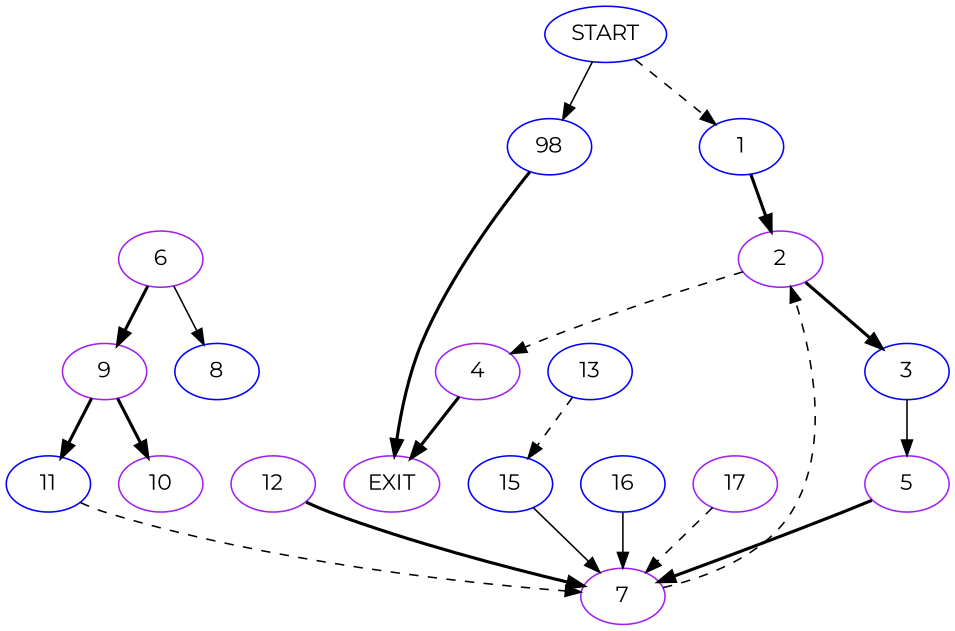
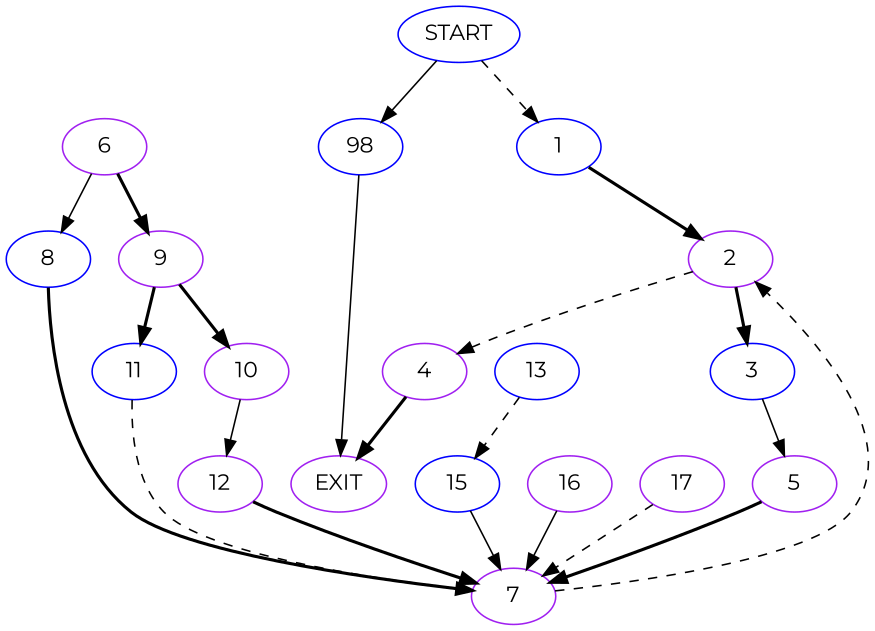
(444, 297) -> (350, 307)
none -> (235, 420)
(623, 484) -> (570, 484)
none -> (171, 532)
